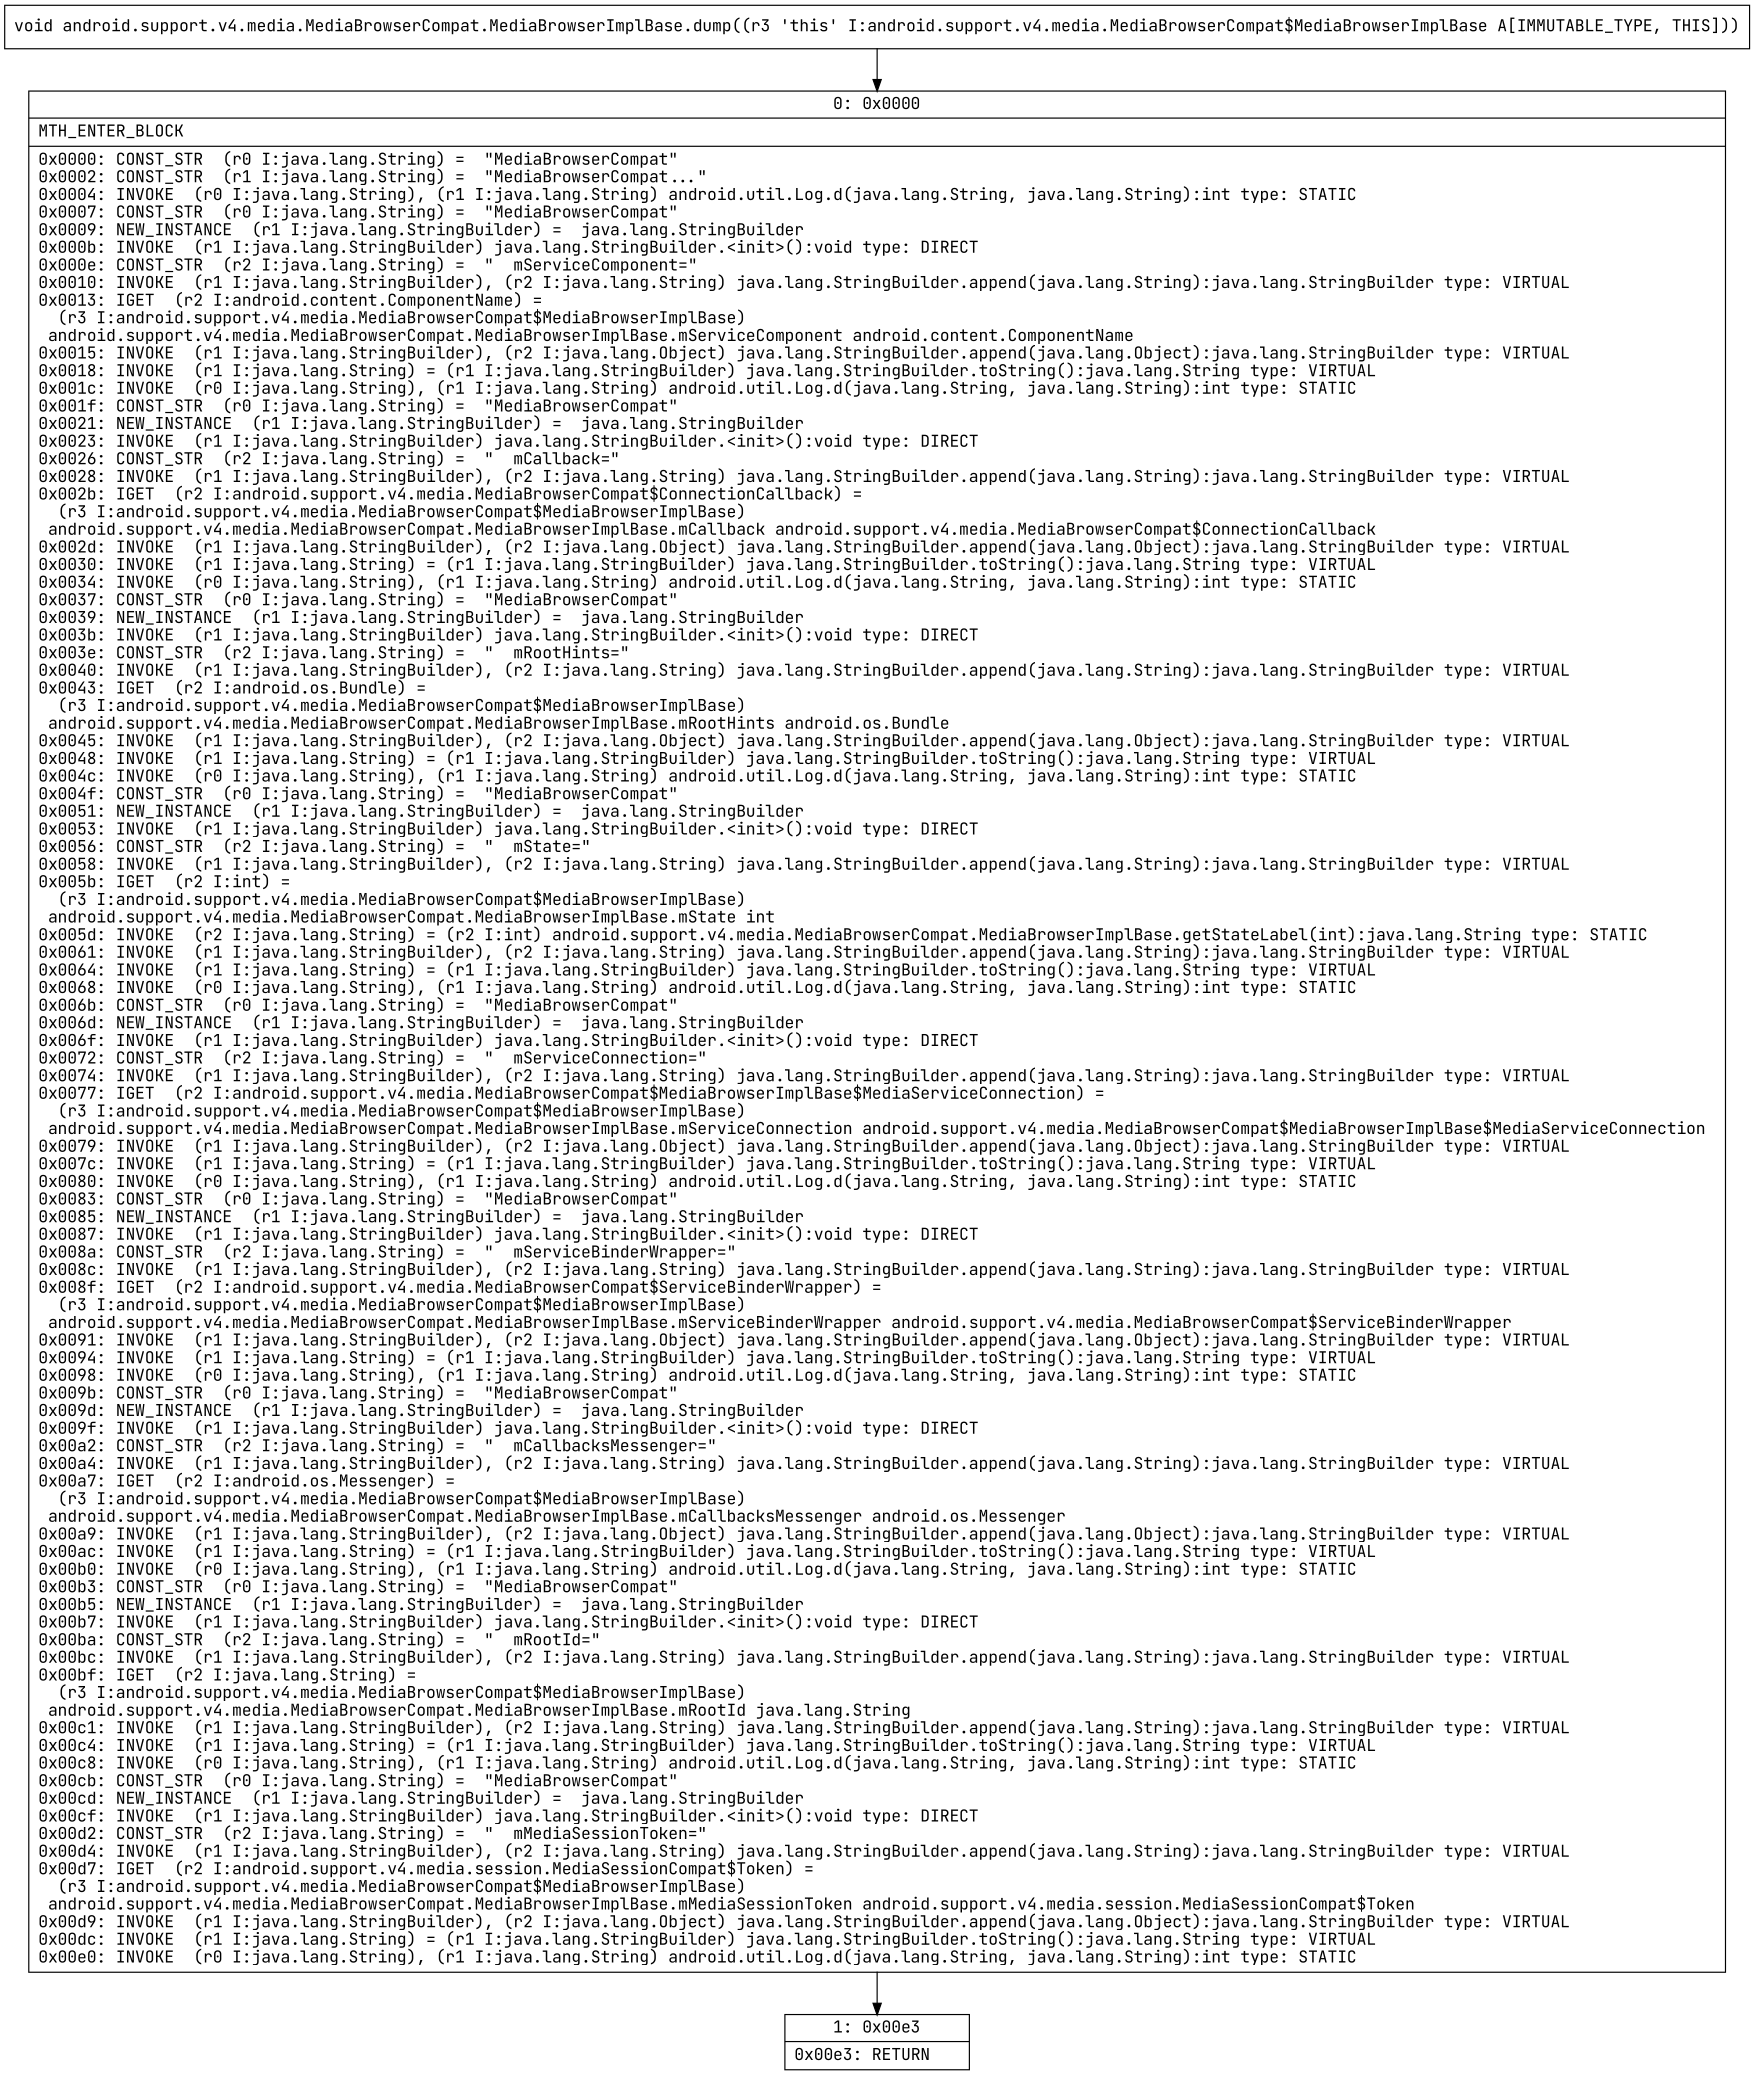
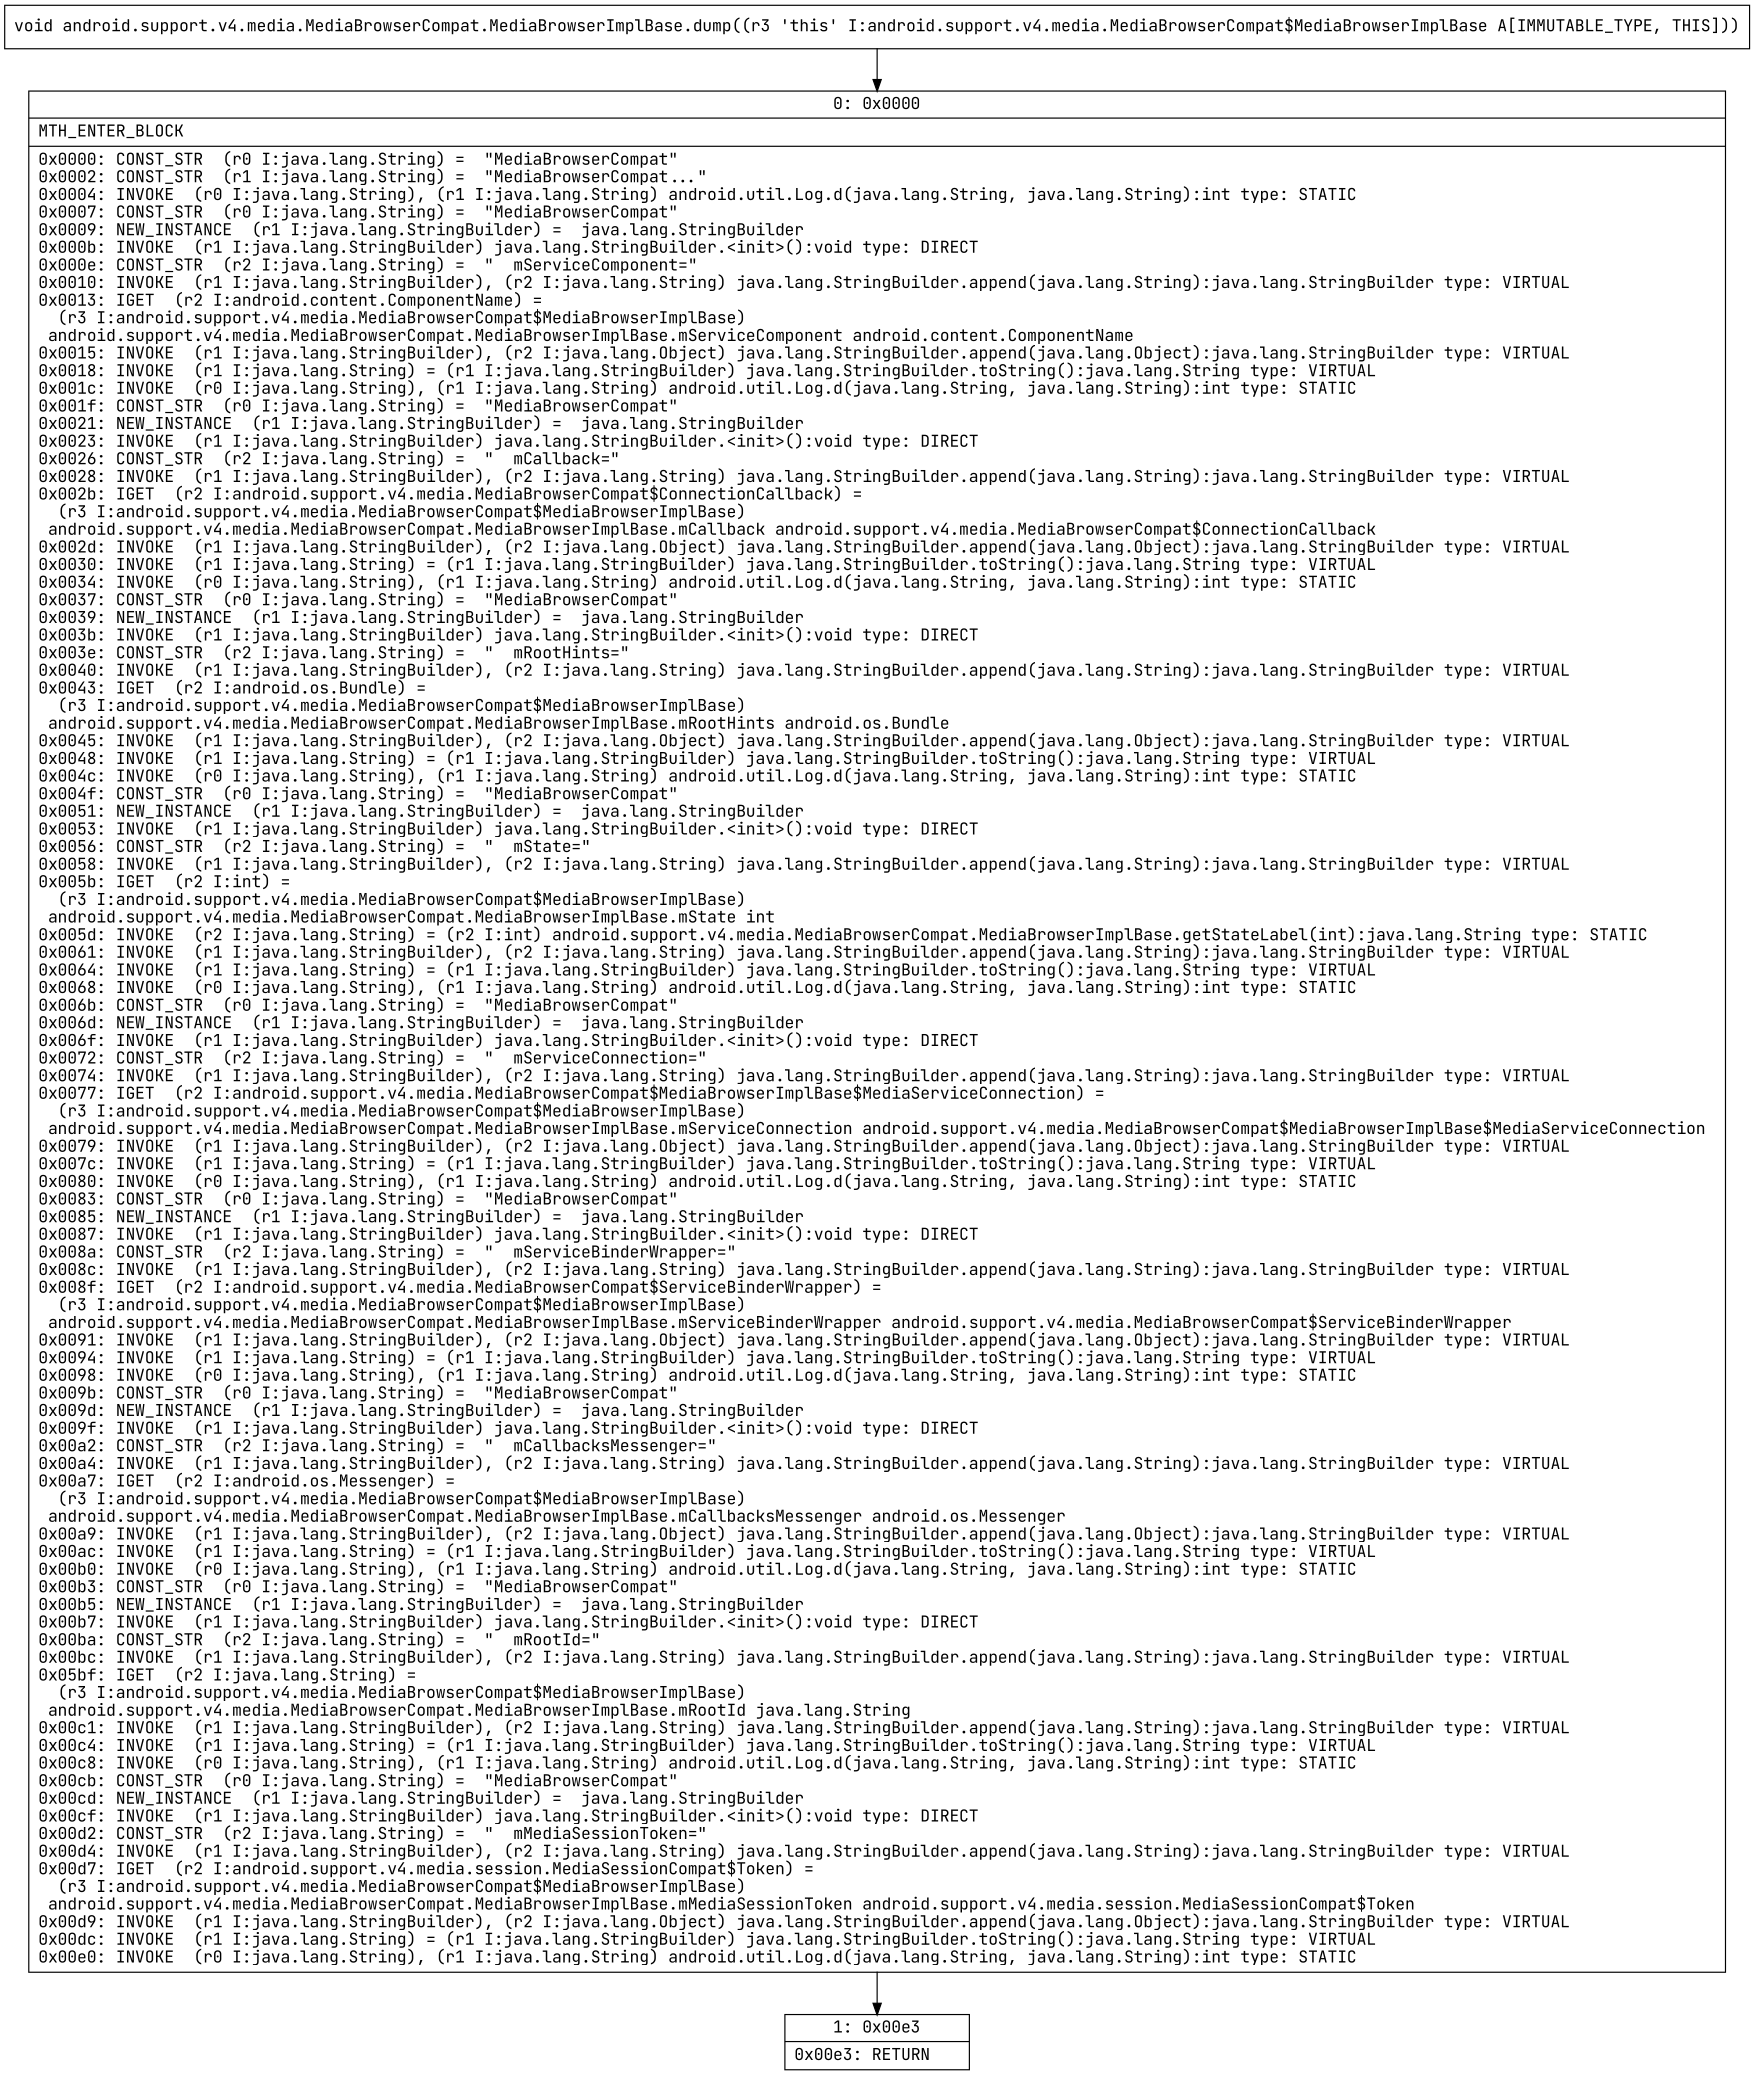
(233, 1676) -> (233, 1676)
